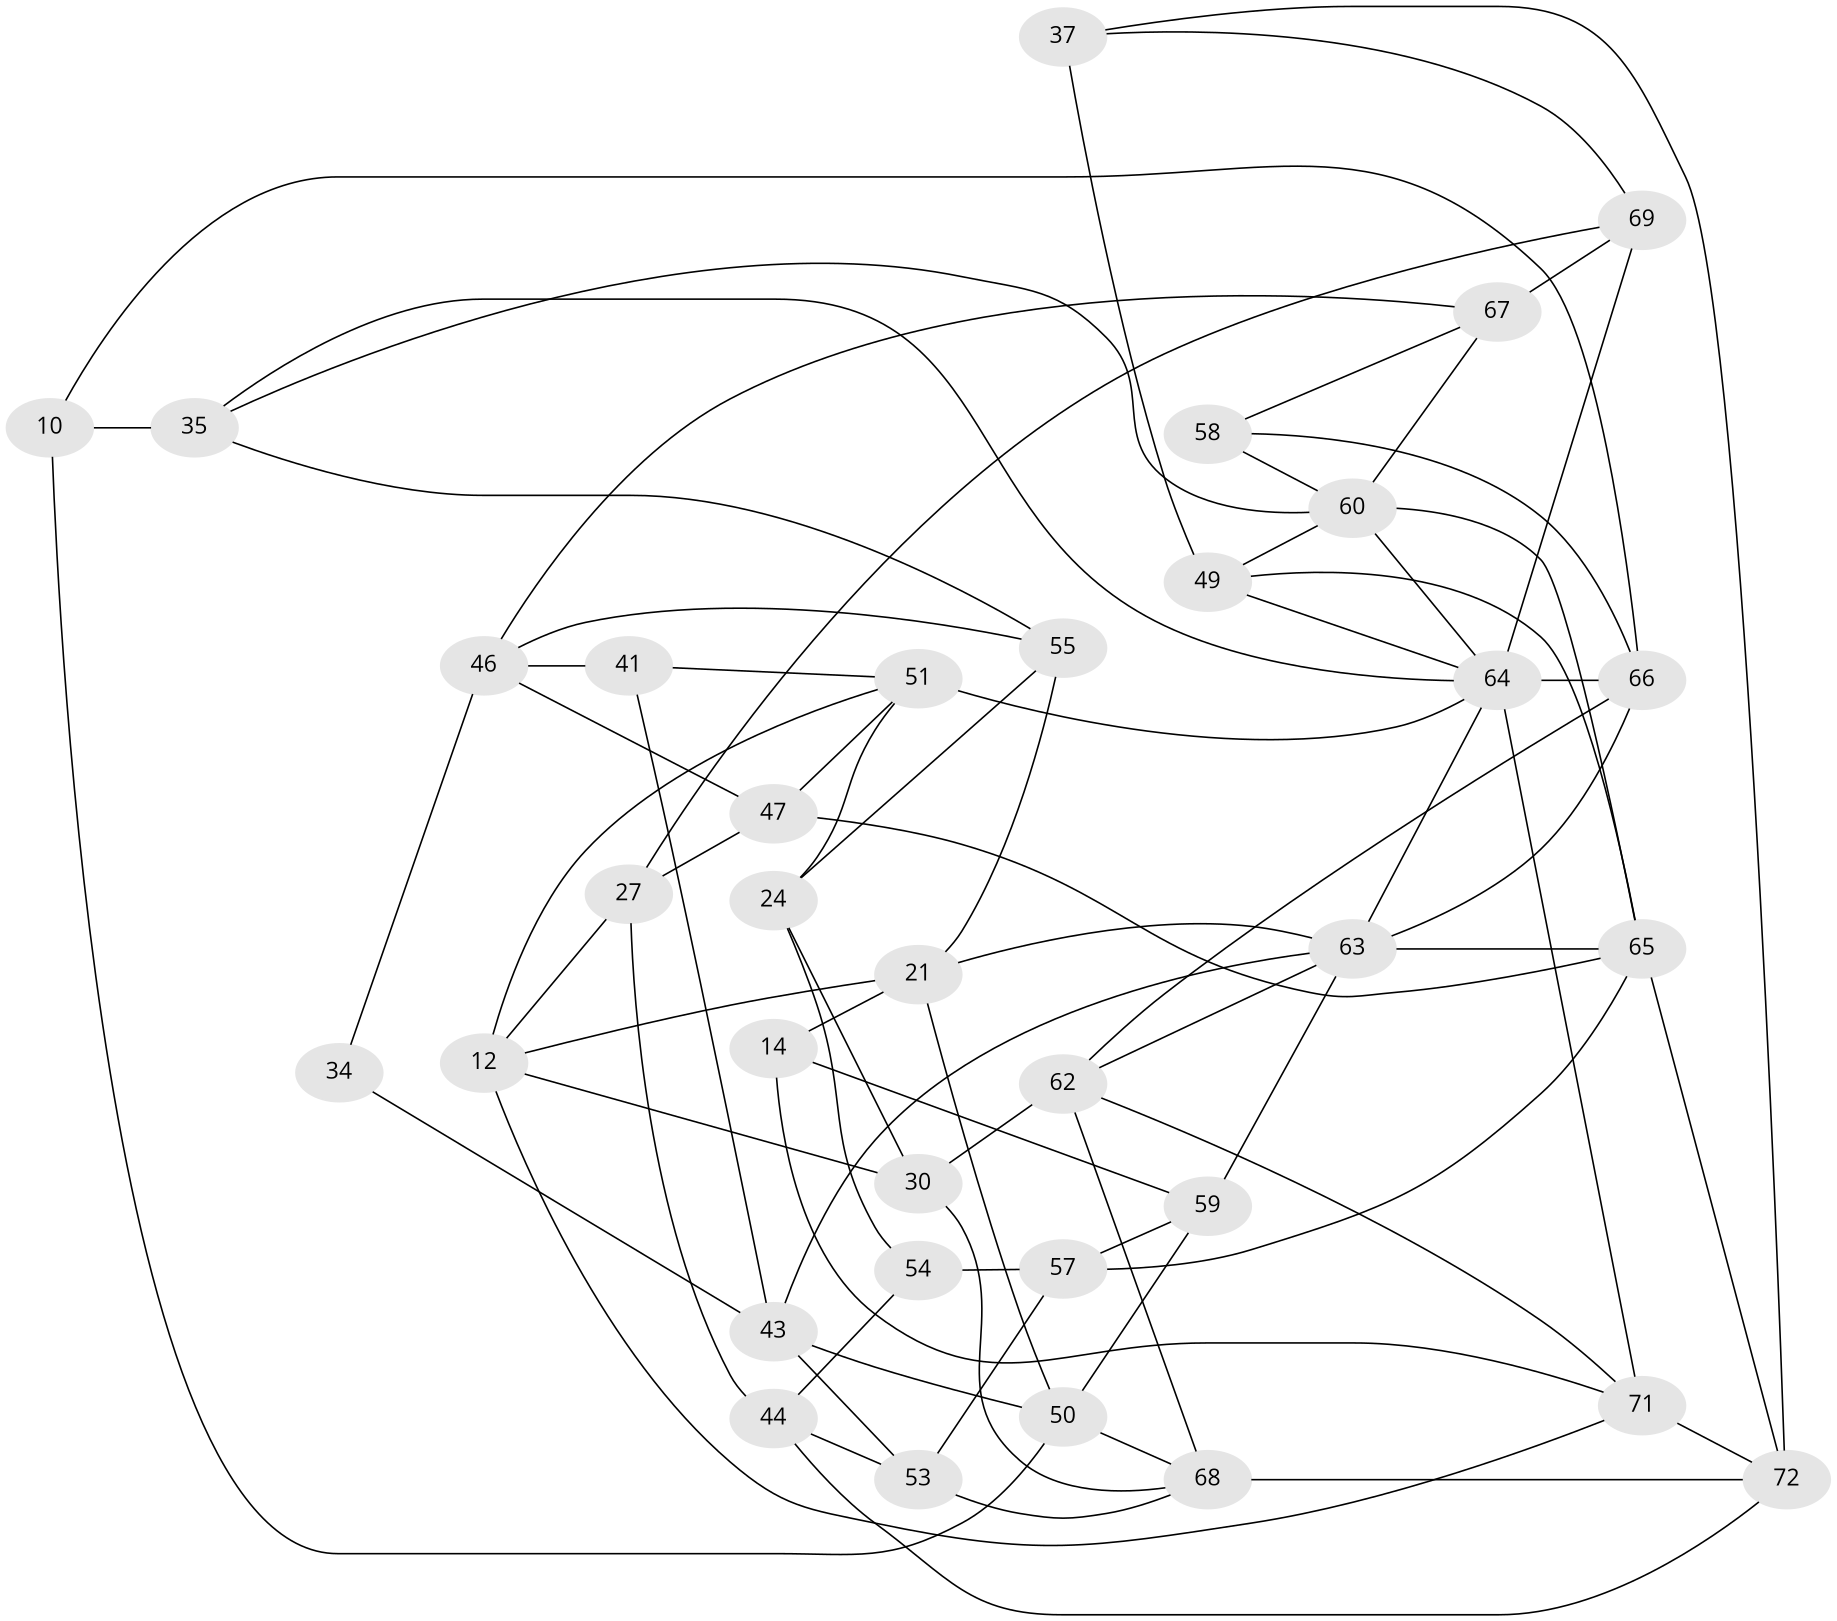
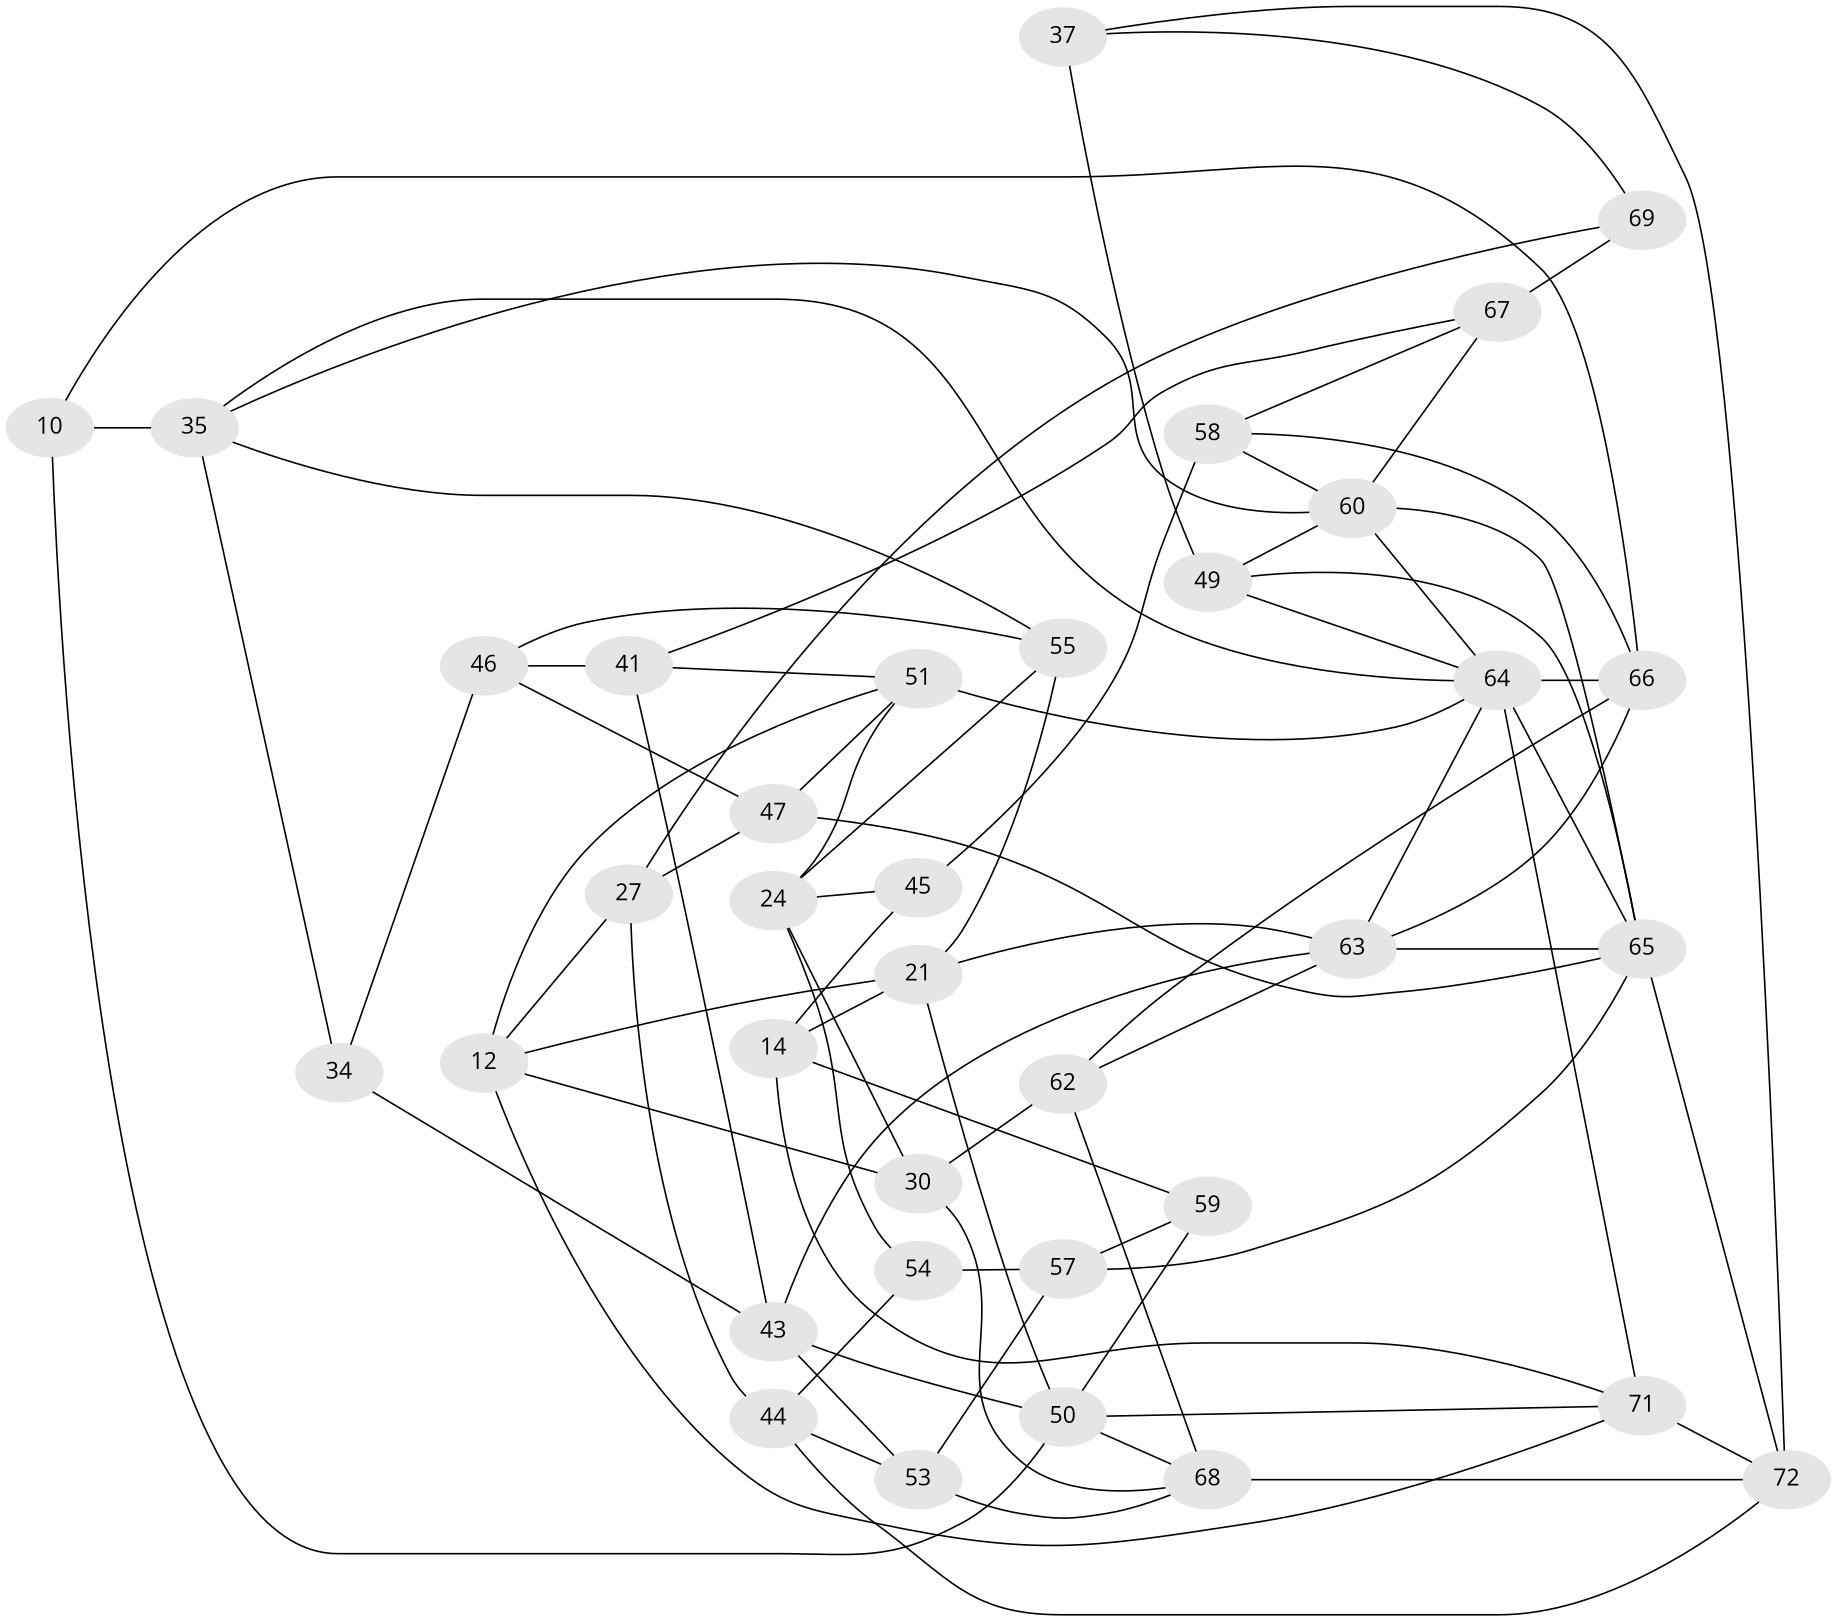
(920, 331) -> (1061, 472)
(1570, 450) -> (1564, 804)
none -> (267, 750)
none -> (918, 888)
(1280, 1078) -> none
(1383, 1227) -> (1352, 1411)
